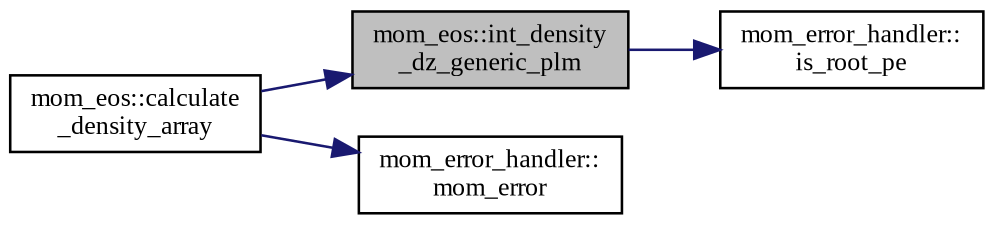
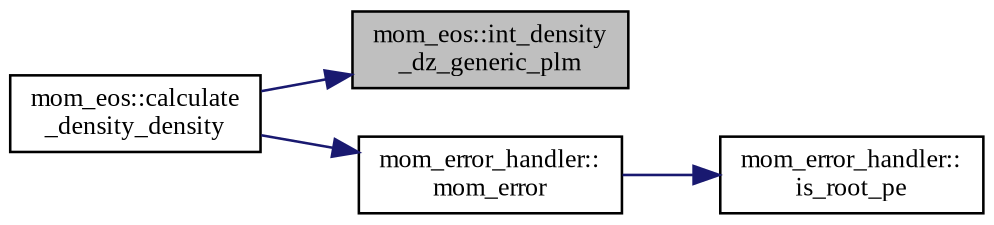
(661, 50) -> (658, 175)
(135, 114) -> (135, 114)
